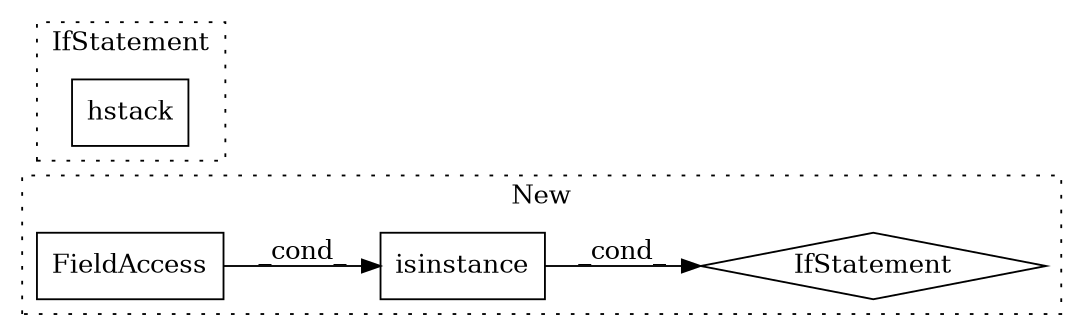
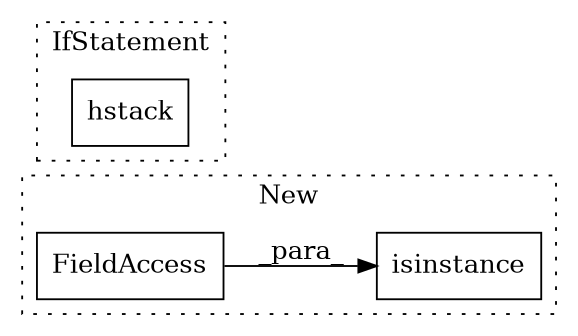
(303, 252) -> (301, 252)
(873, 266) -> none
